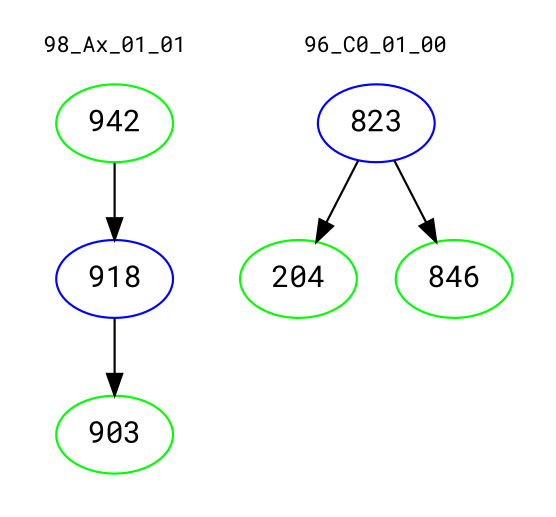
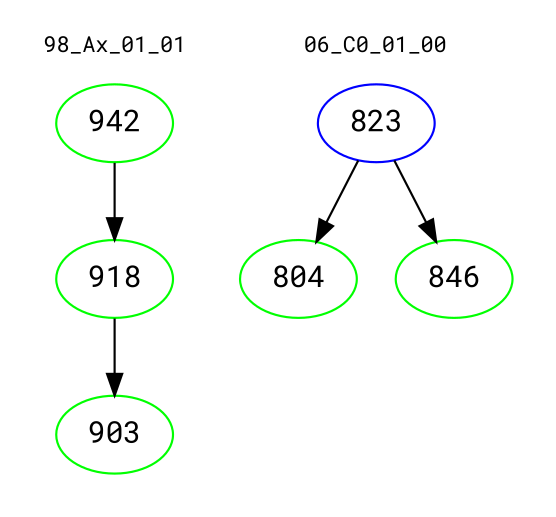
(376, 46) -> (376, 46)
(115, 279) -> (115, 279)
(298, 279) -> (298, 279)
